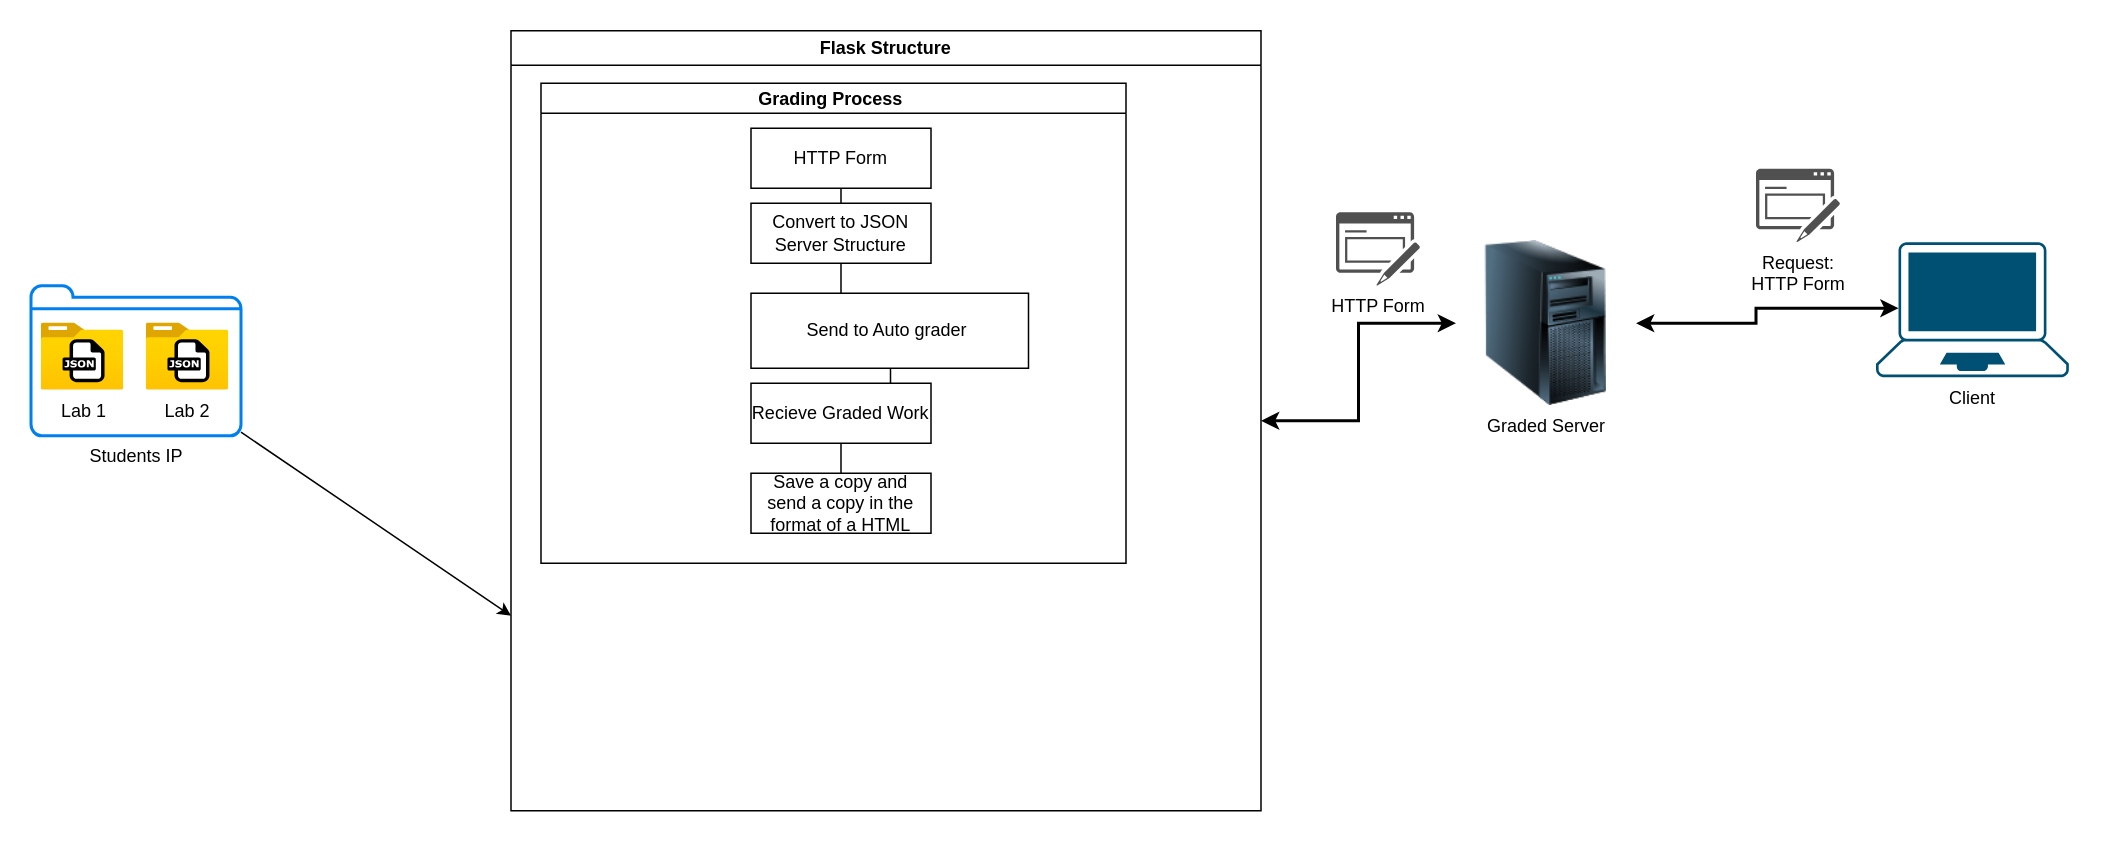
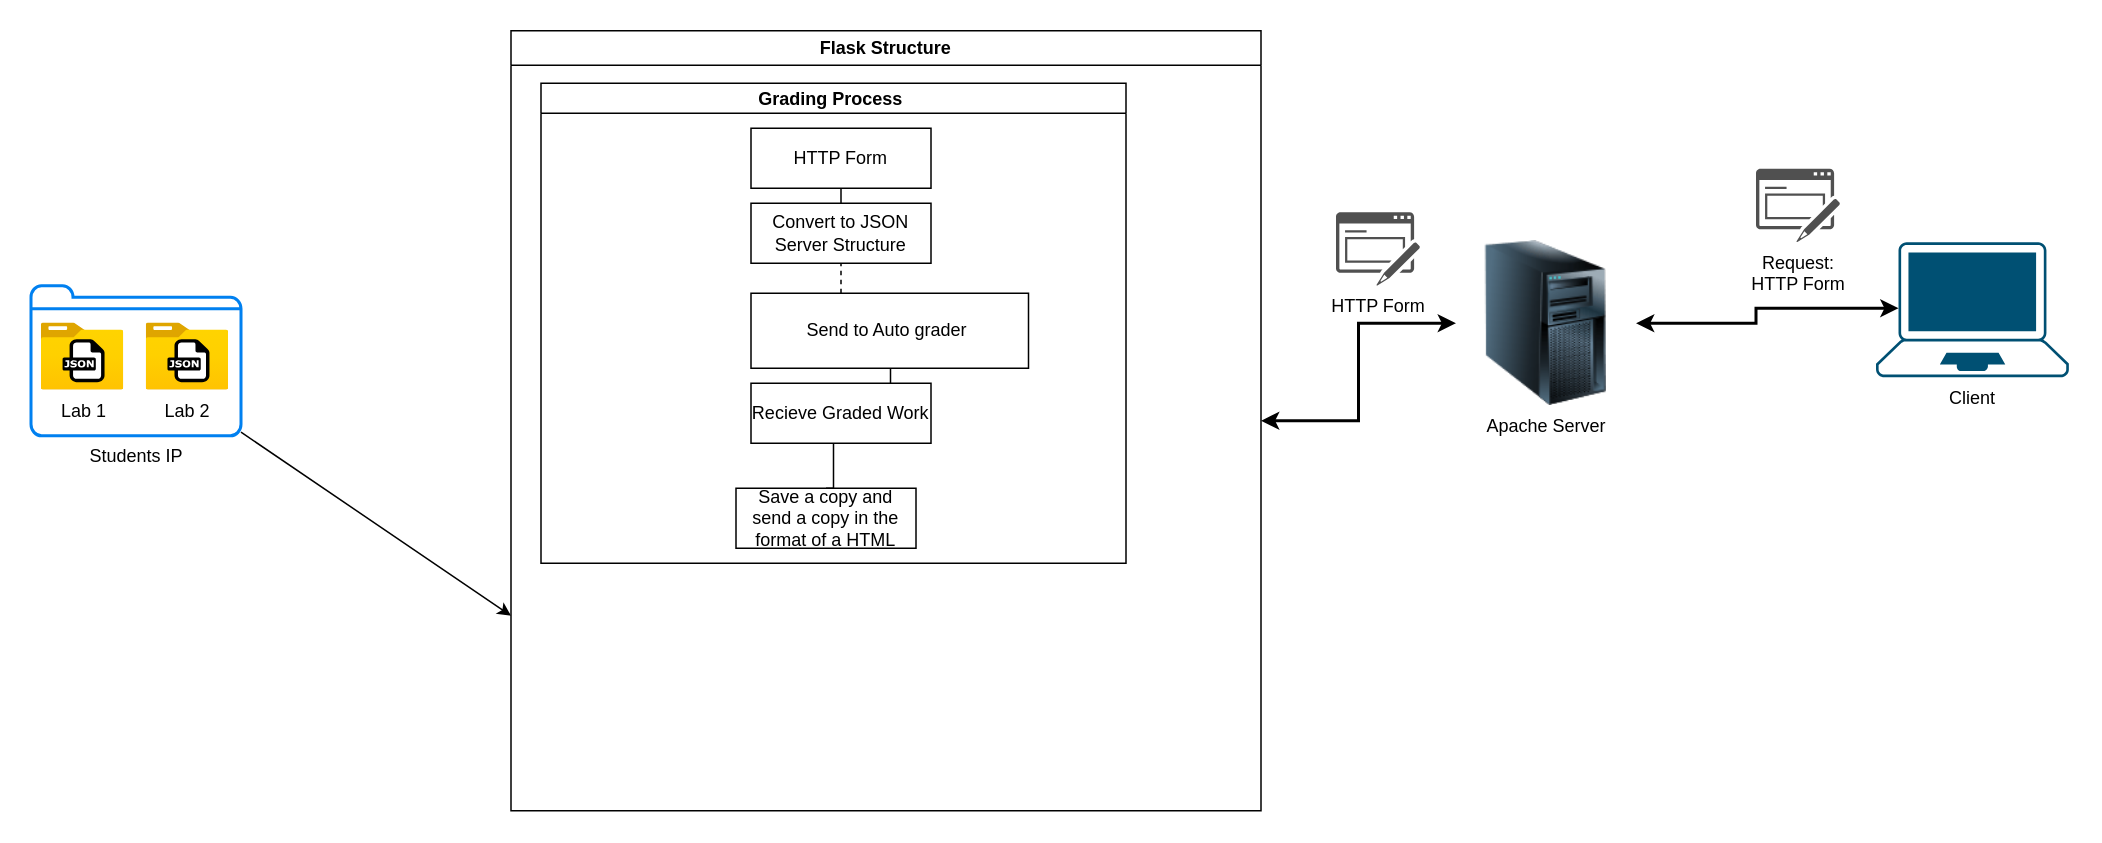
(841, 277) -> (841, 277)
(1547, 427) -> (1547, 427)
(841, 503) -> (826, 518)
